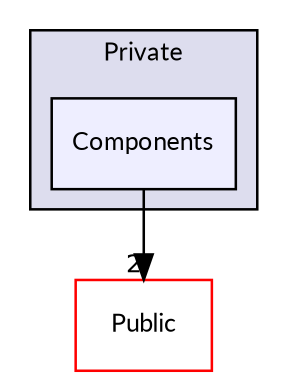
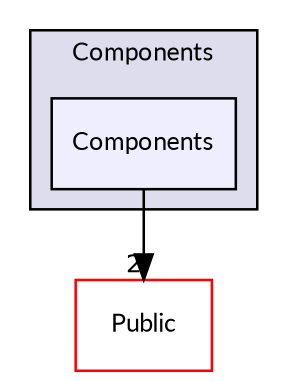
(144, 54) -> (144, 54)
